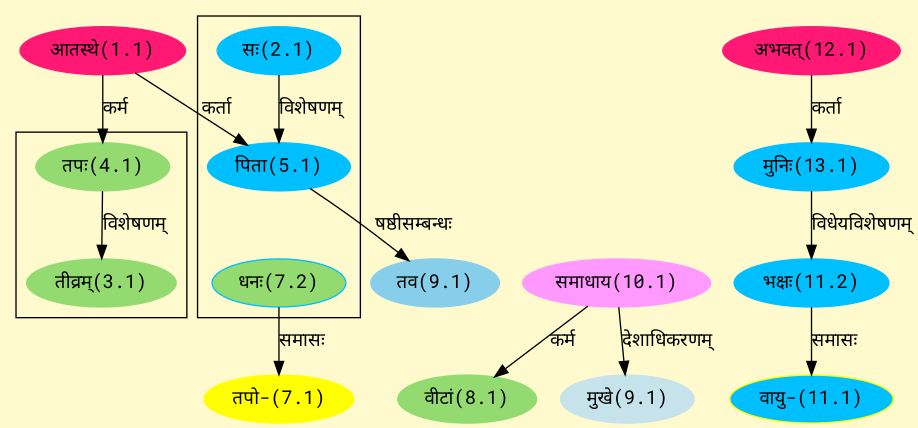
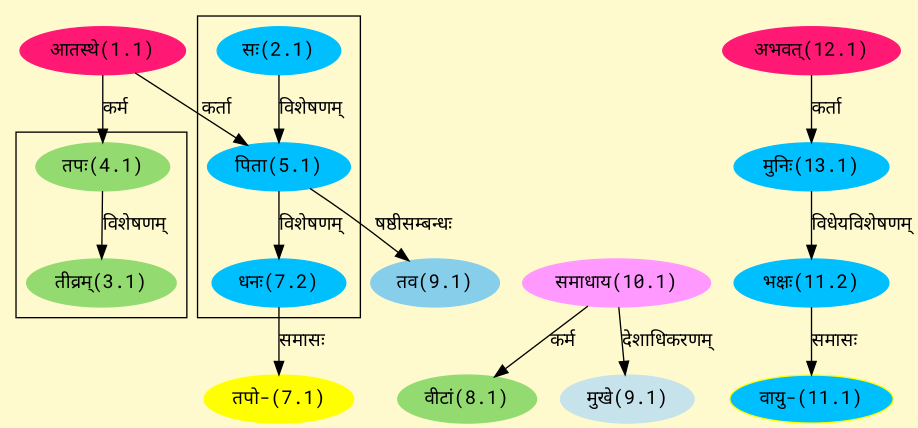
none -> (279, 218)
(279, 283) -> (279, 283)
